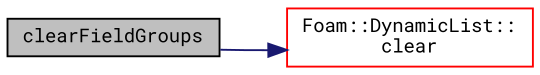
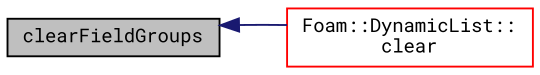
(244, 50) -> (263, 25)
